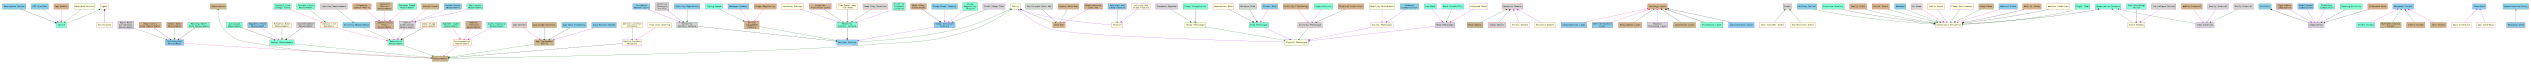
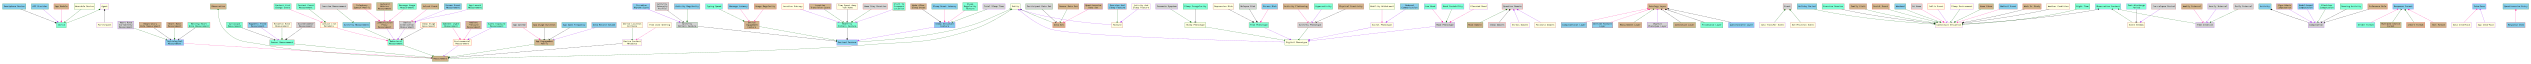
(2322, 16) -> (2322, 16)
